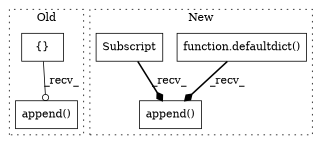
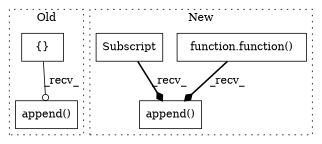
(242, 47) -> (242, 47)
